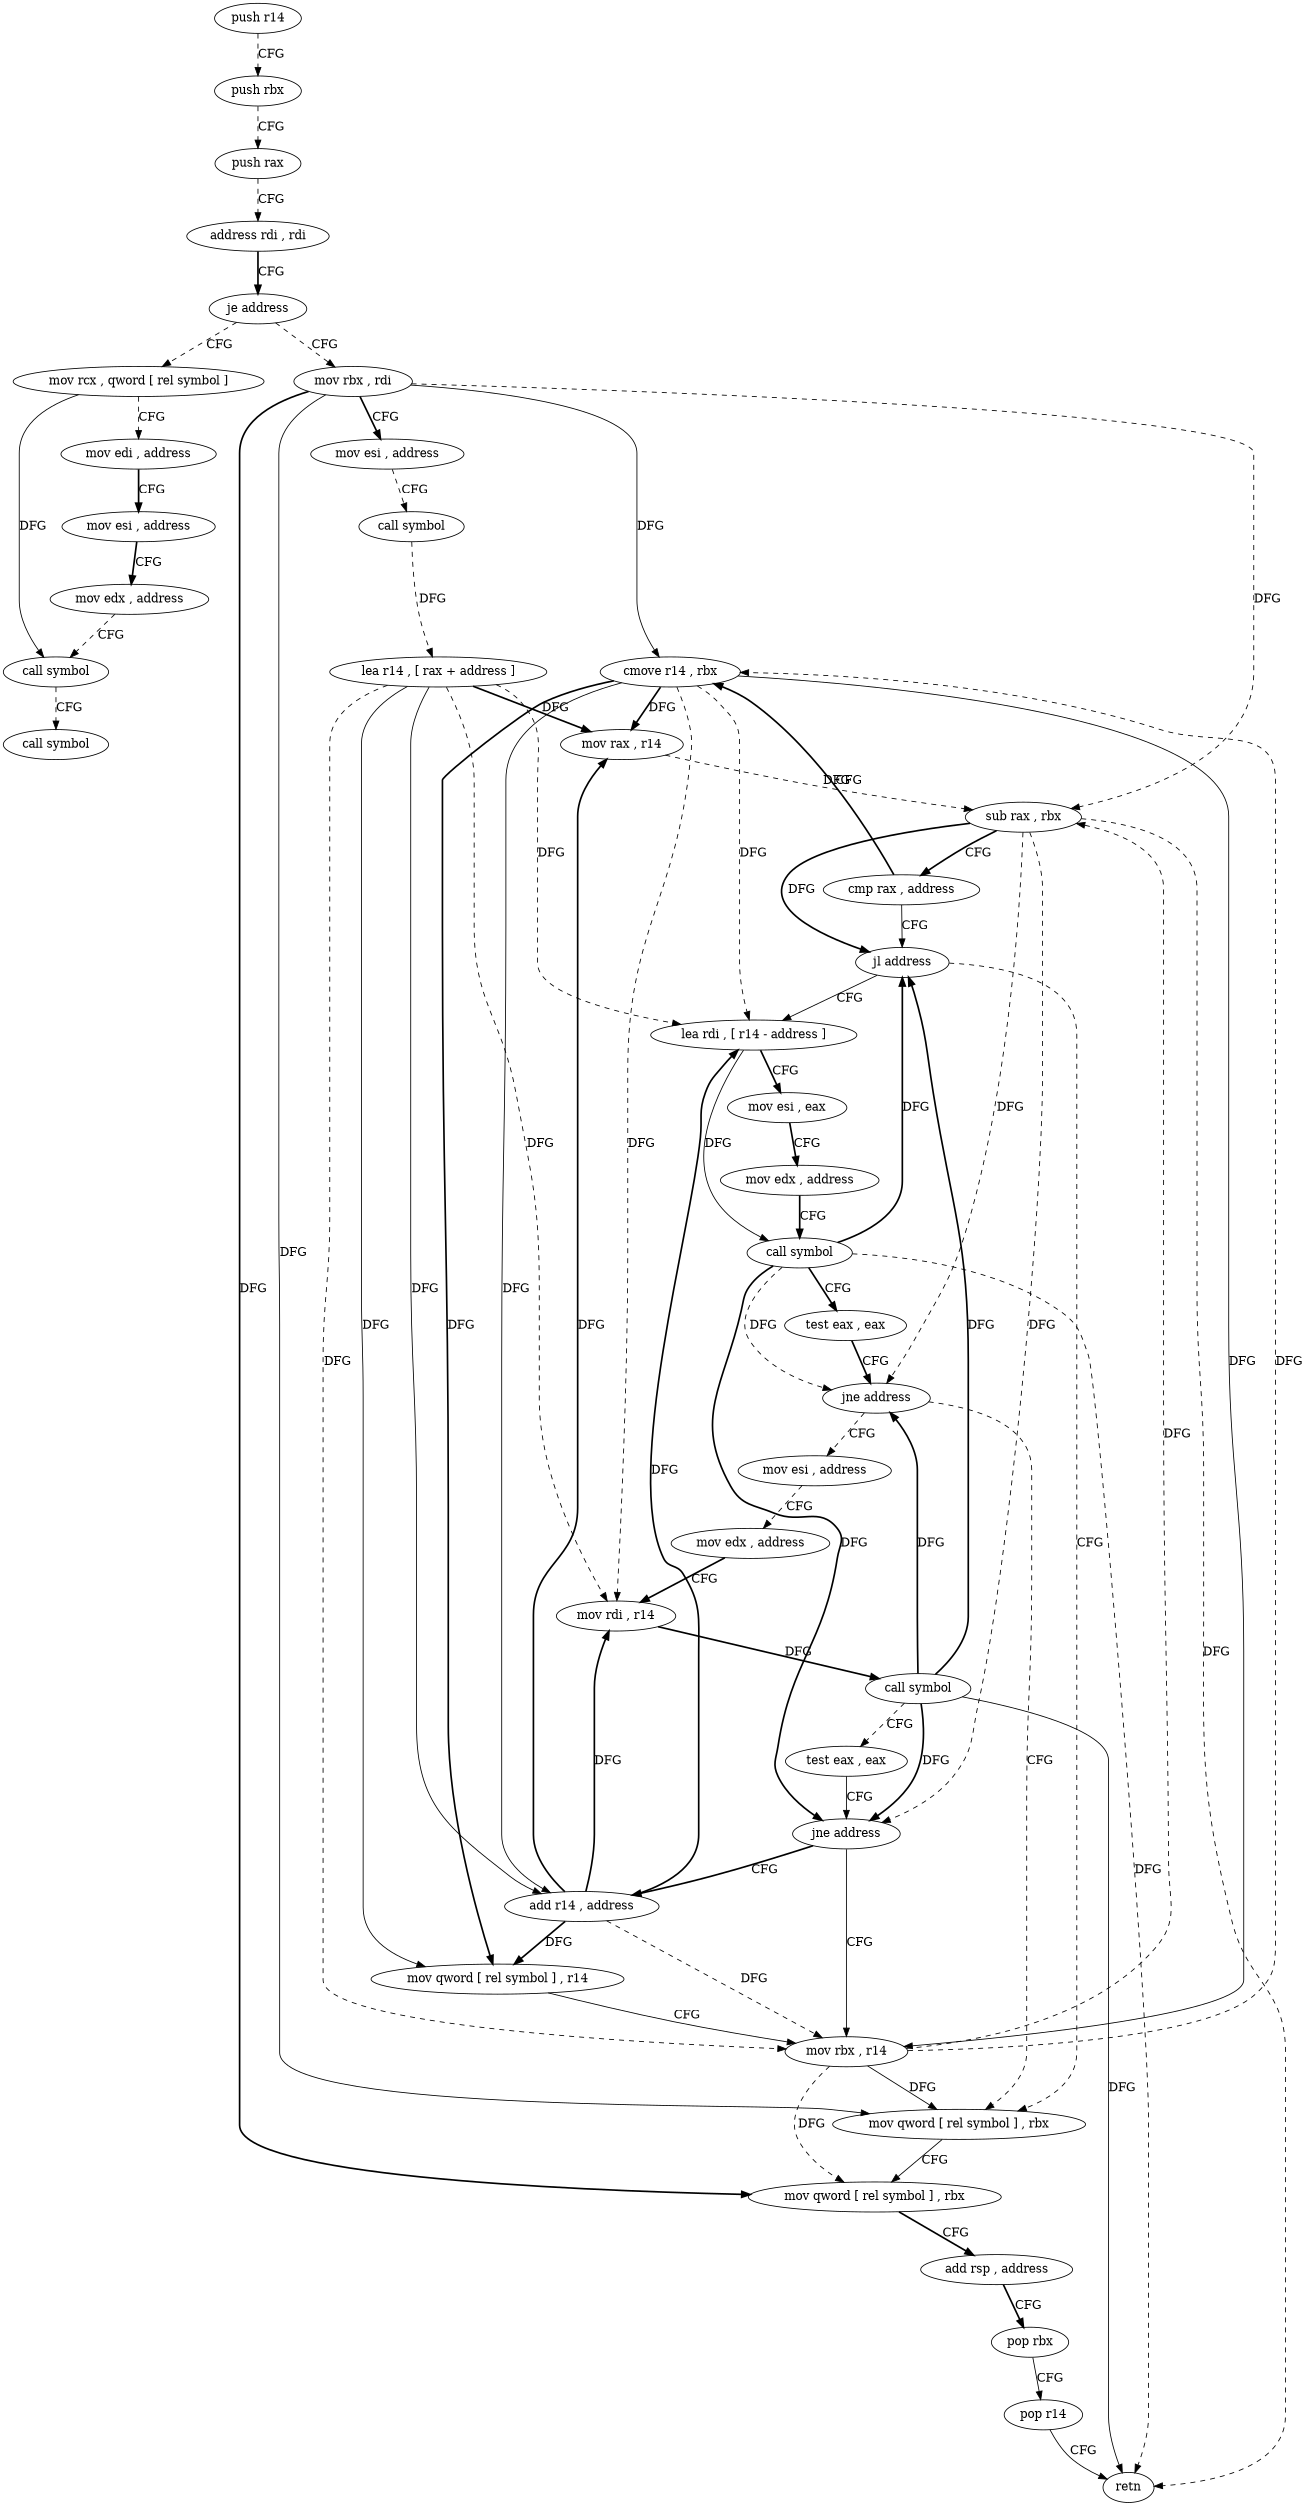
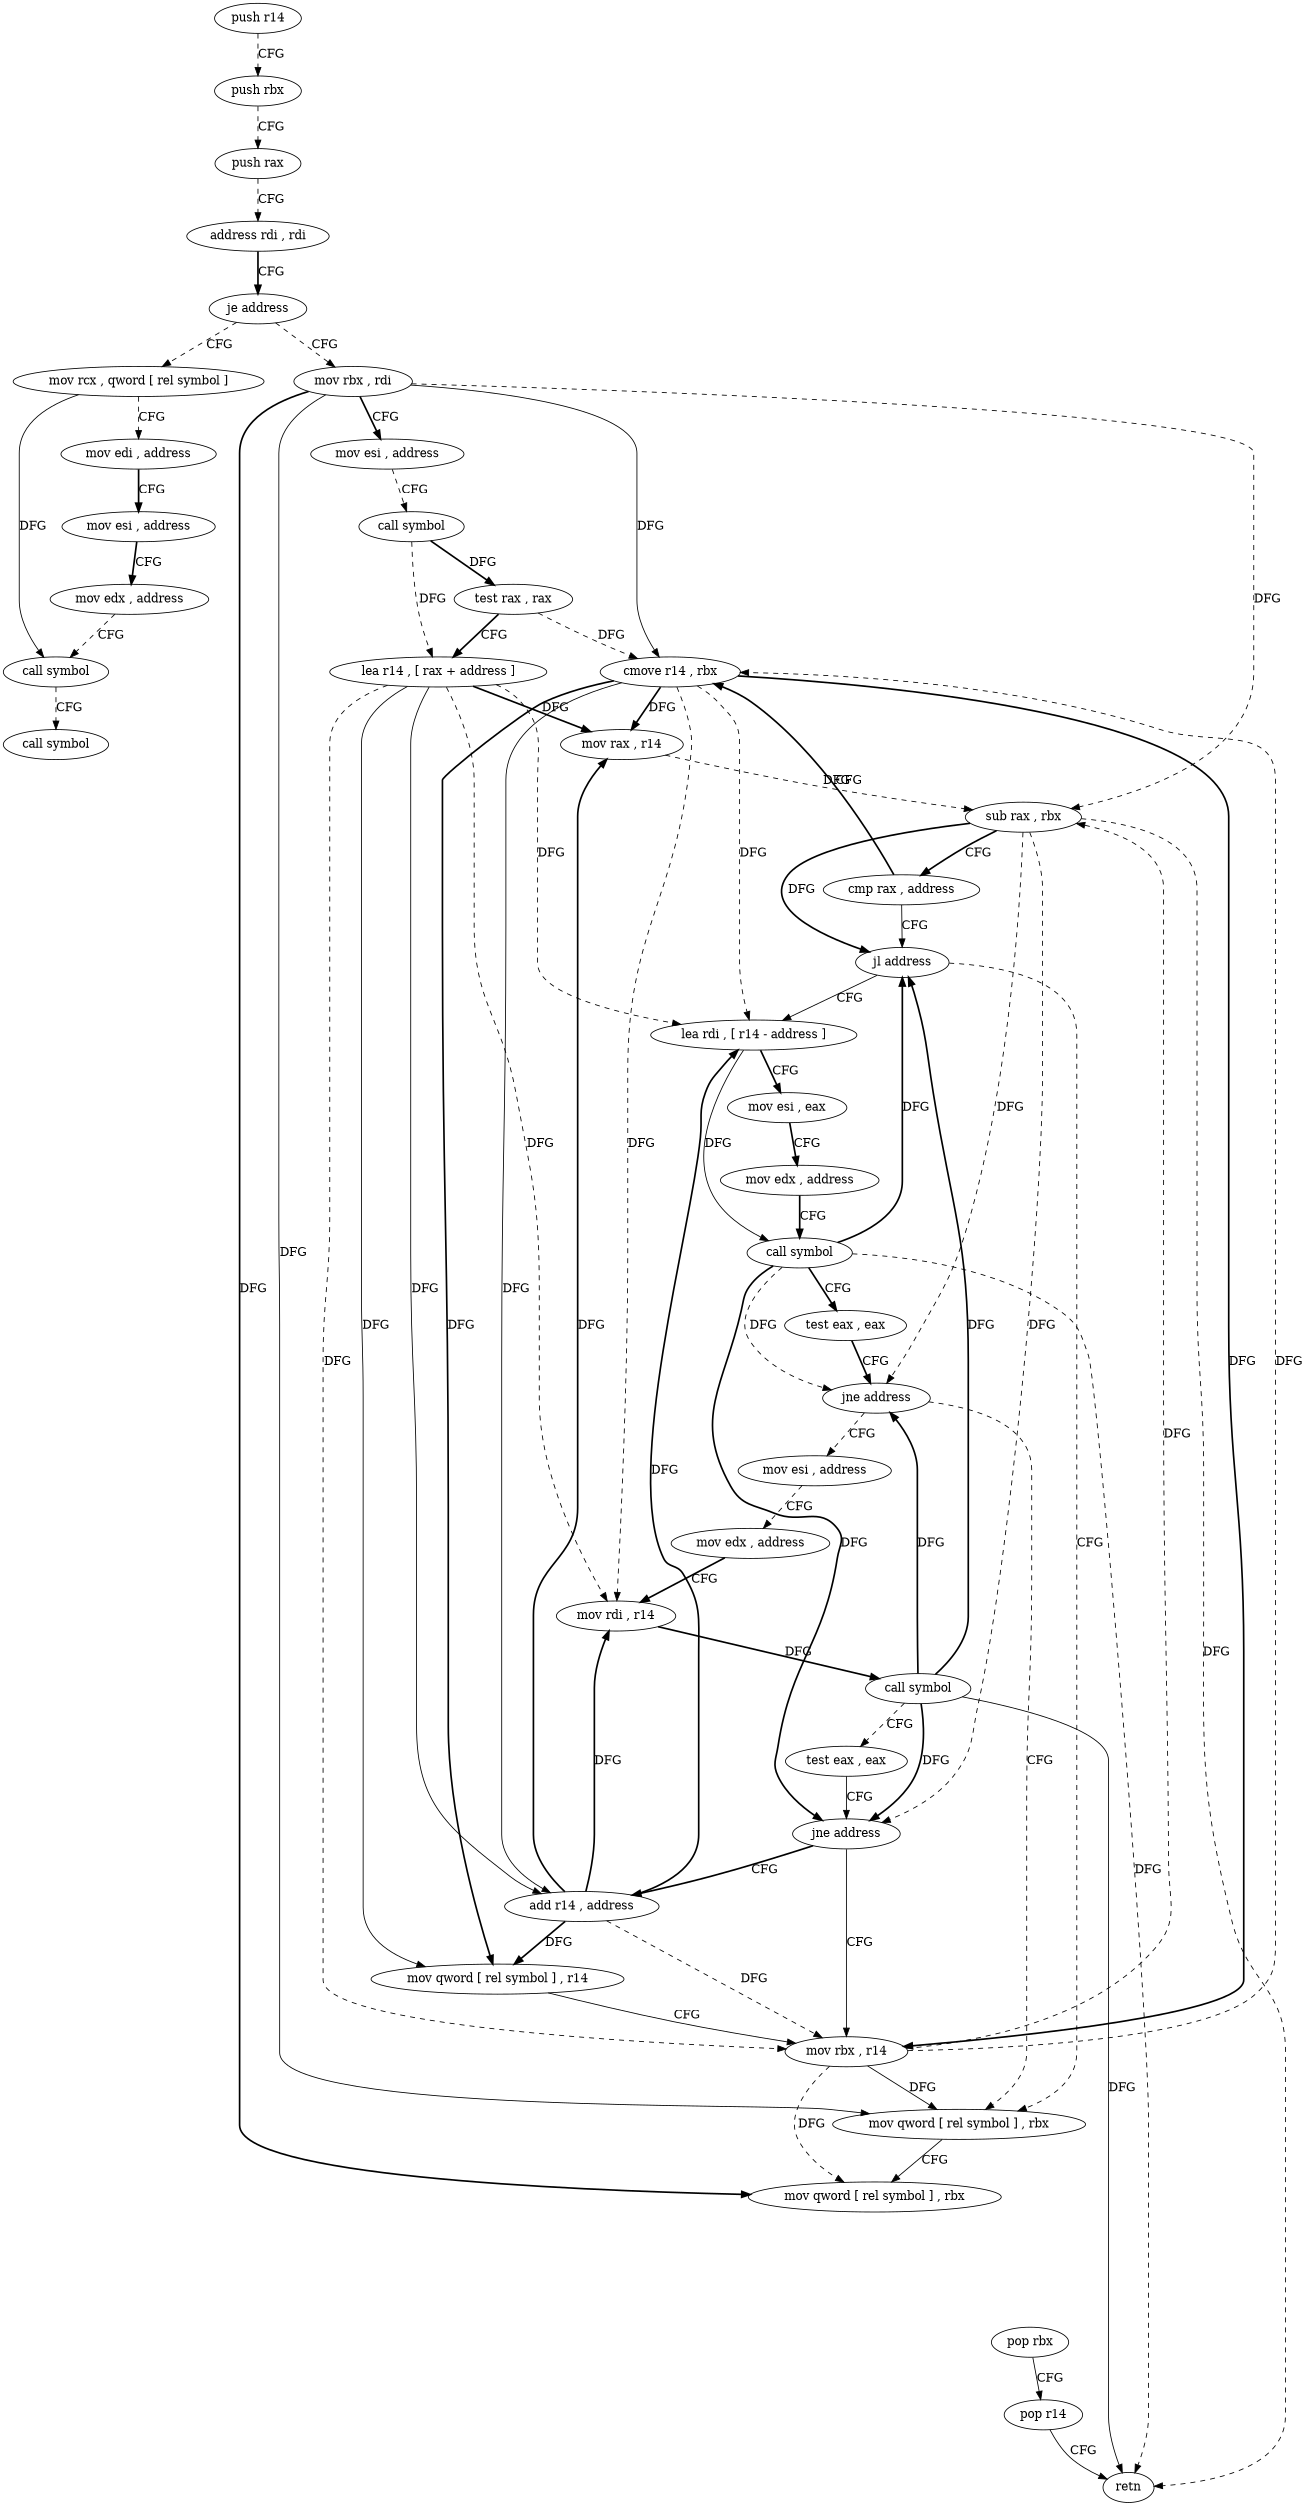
none -> (513, 599)
(1229, 1304) -> (1229, 1304)
(997, 2270) -> none
